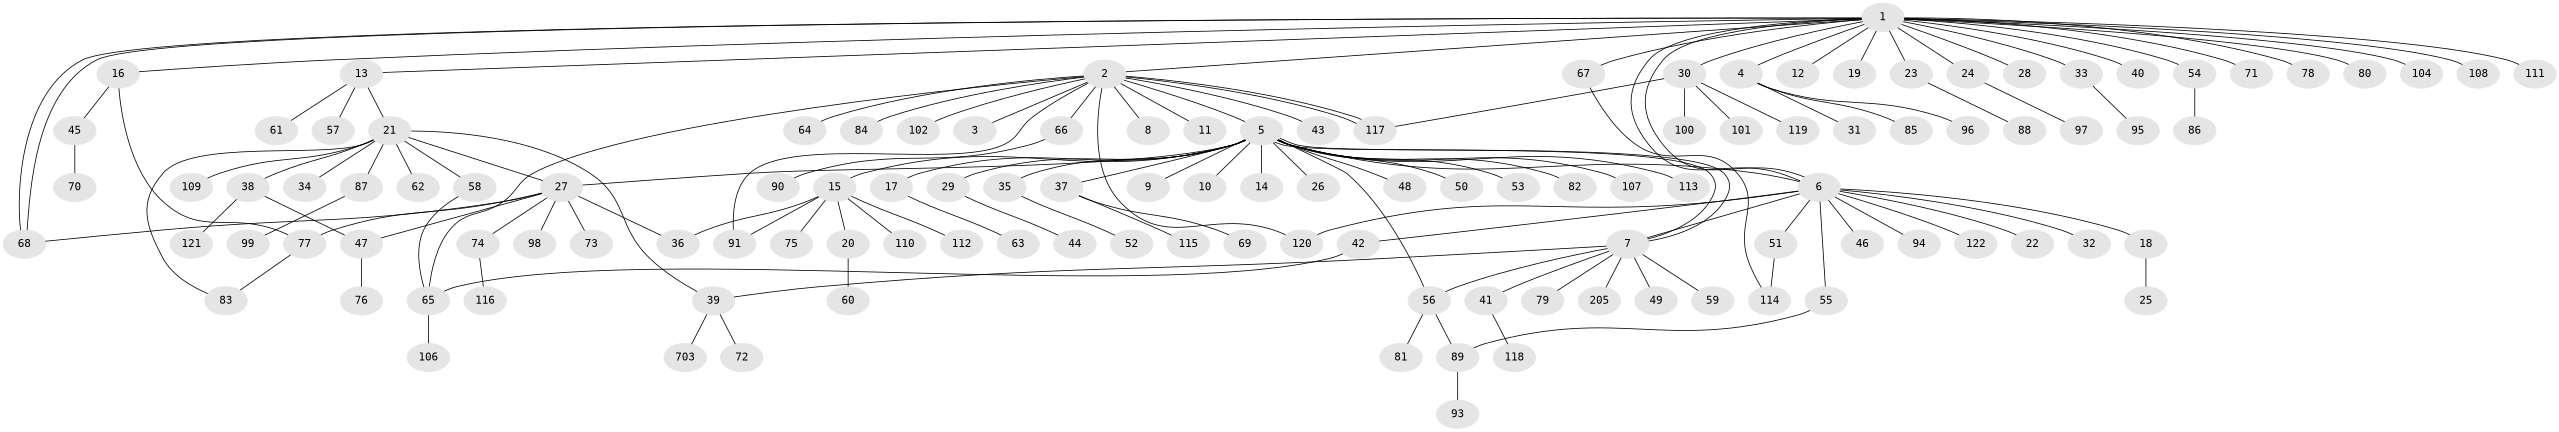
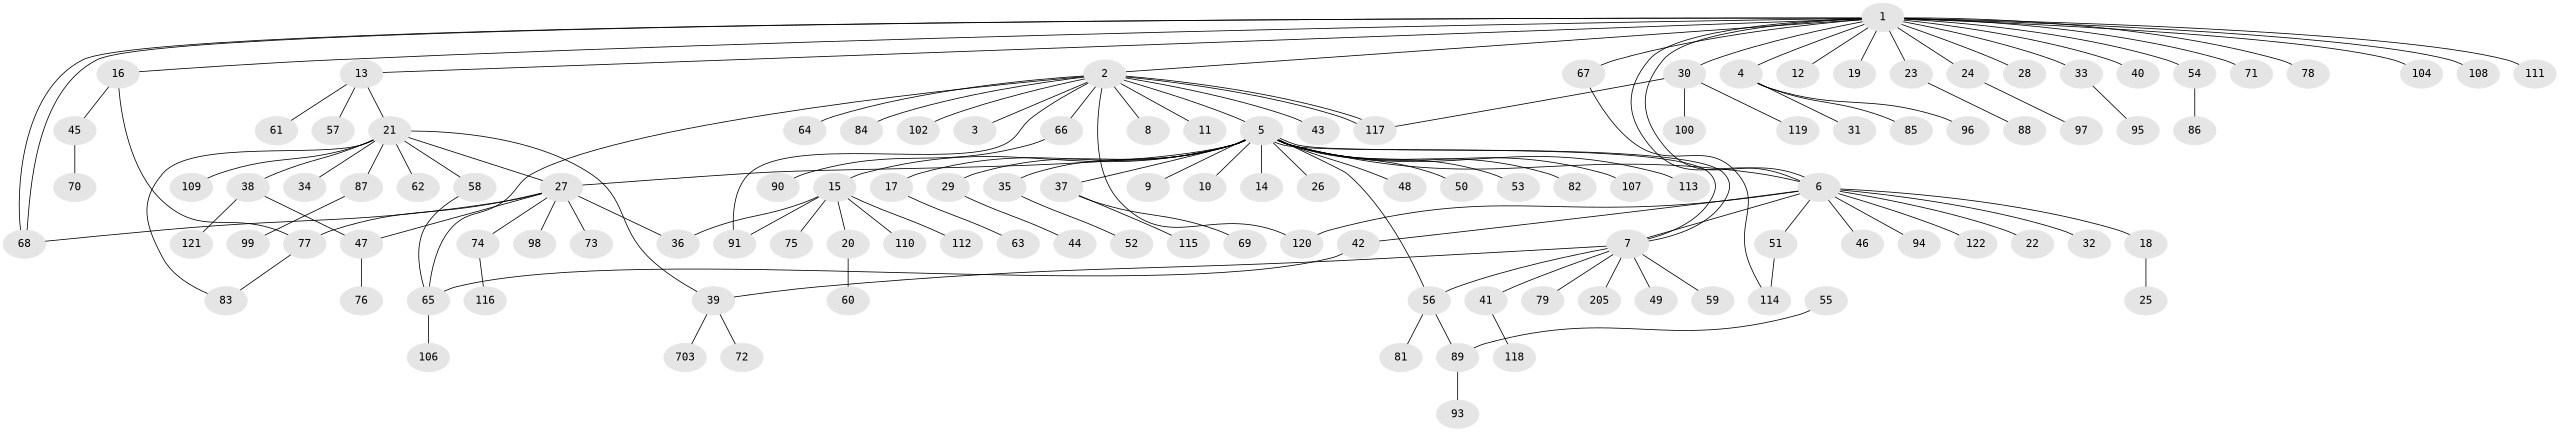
(2365, 74) -> none
(1741, 131) -> none
(1823, 244) -> none
